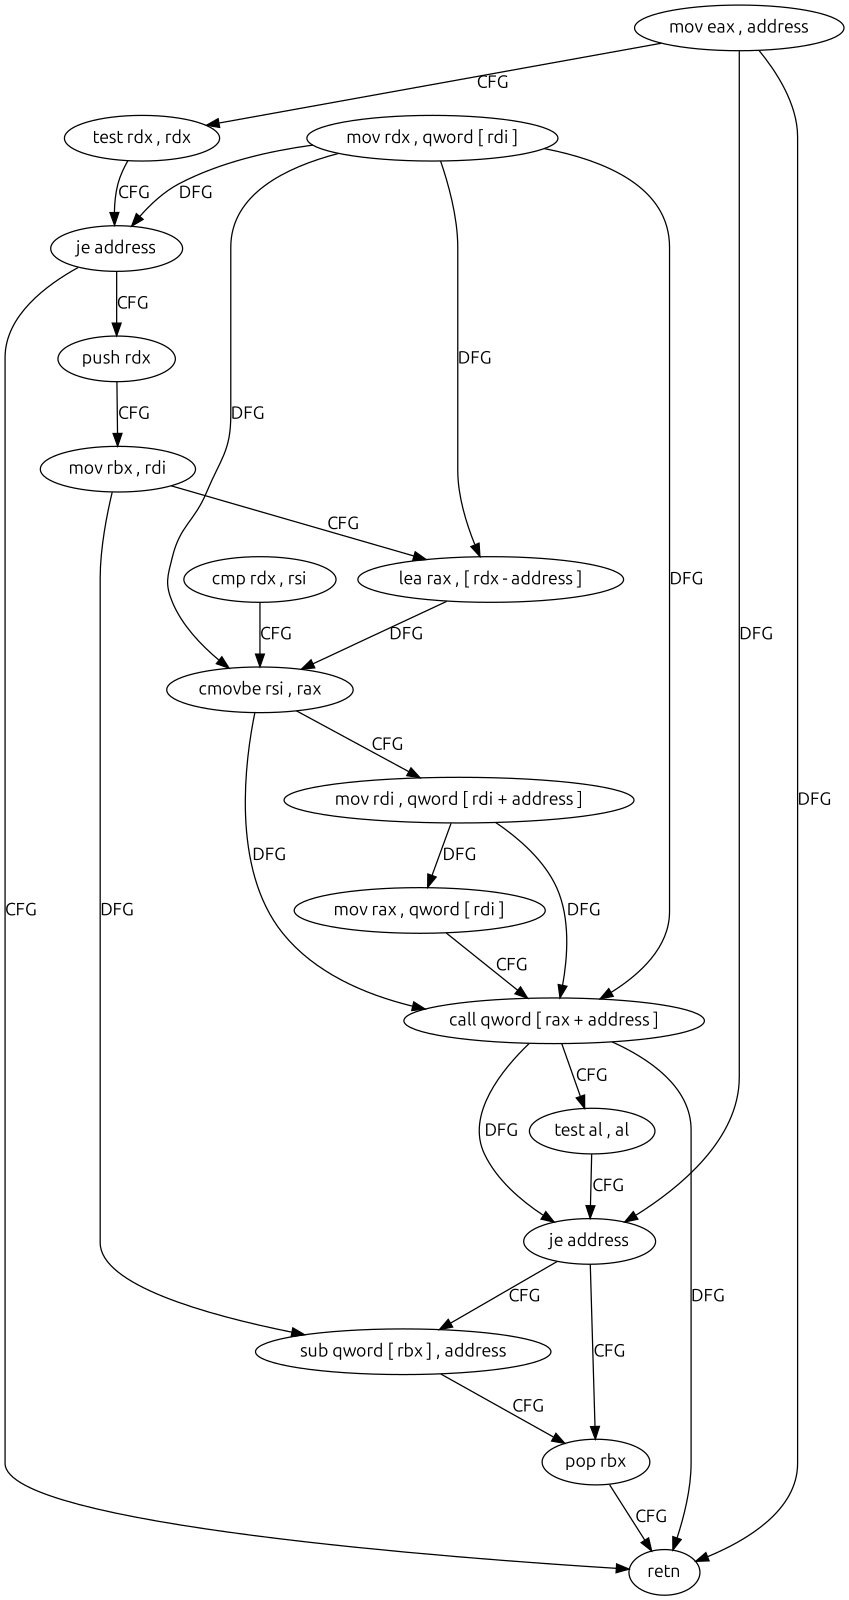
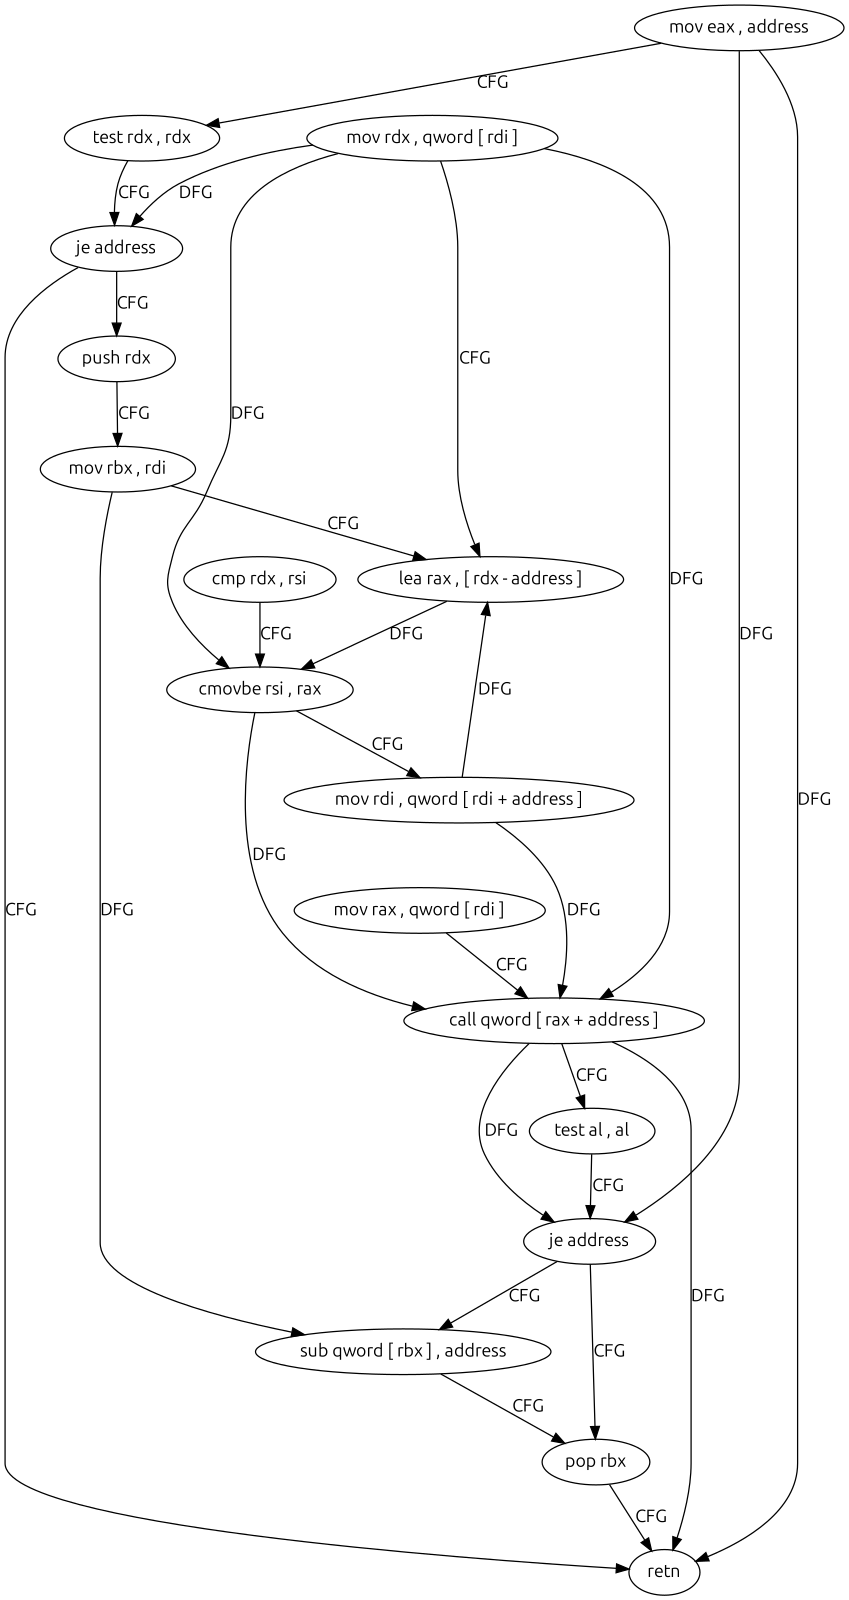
(475, 359) -> (475, 359)
(442, 849) -> (474, 696)
